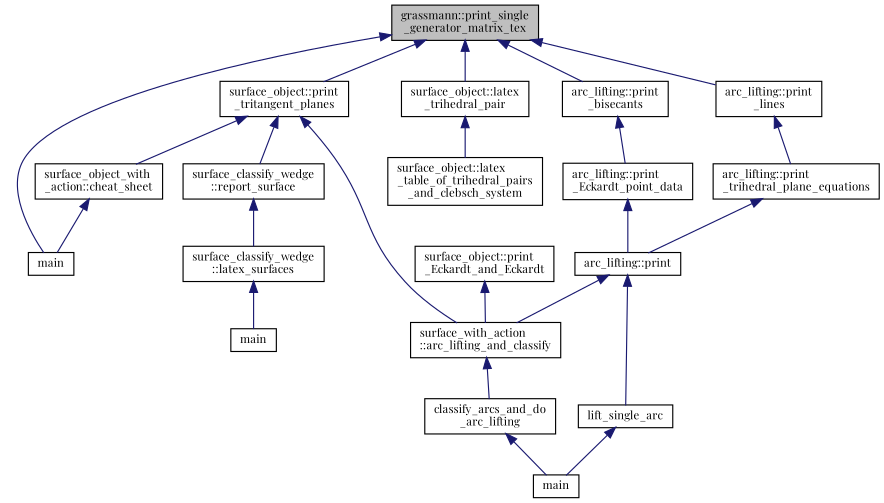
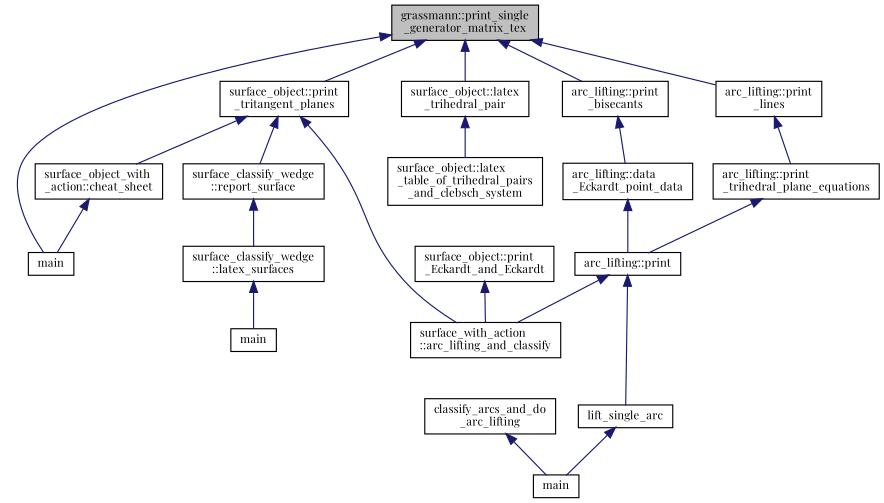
(628, 181) -> (628, 181)
(488, 384) -> none
